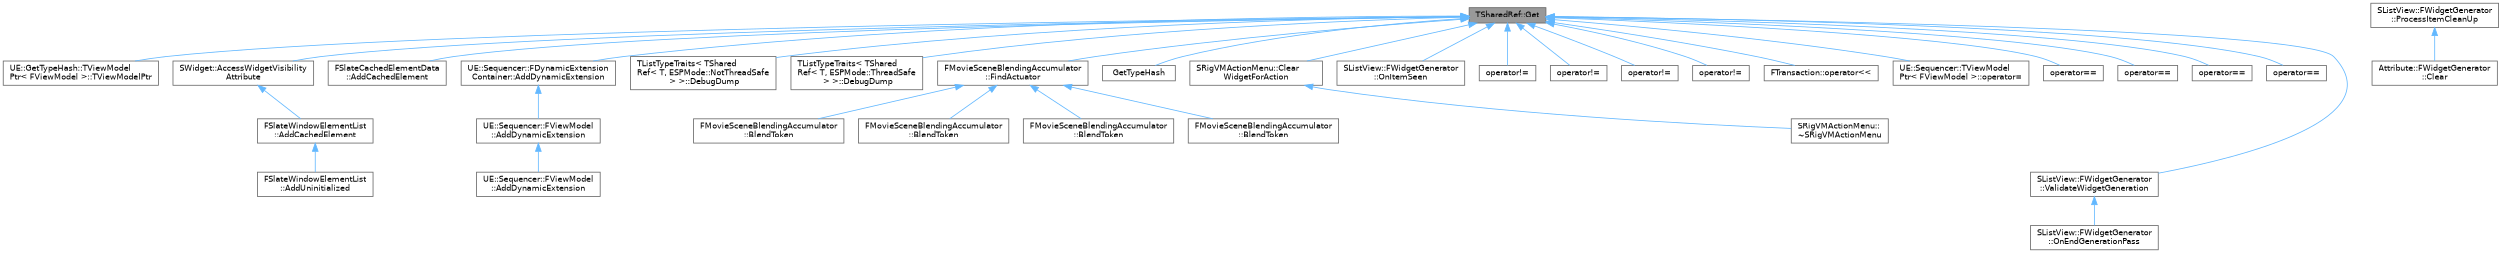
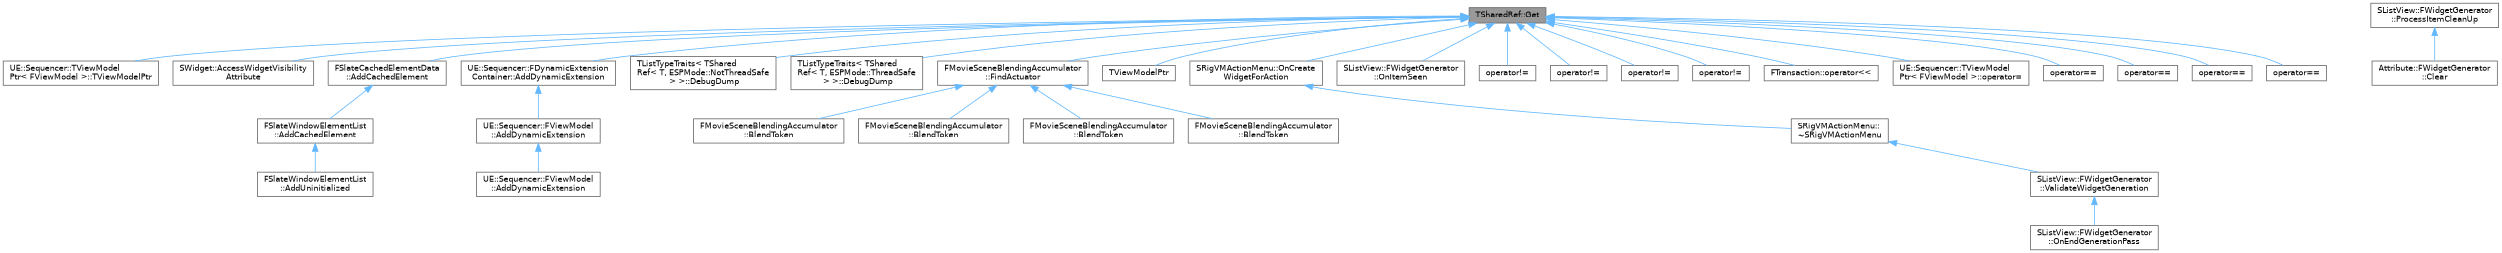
(2095, 31) -> (1968, 158)
(81, 73) -> (81, 73)
(1139, 73) -> (1139, 73)
(1256, 73) -> (1256, 73)
(283, 105) -> (348, 105)
